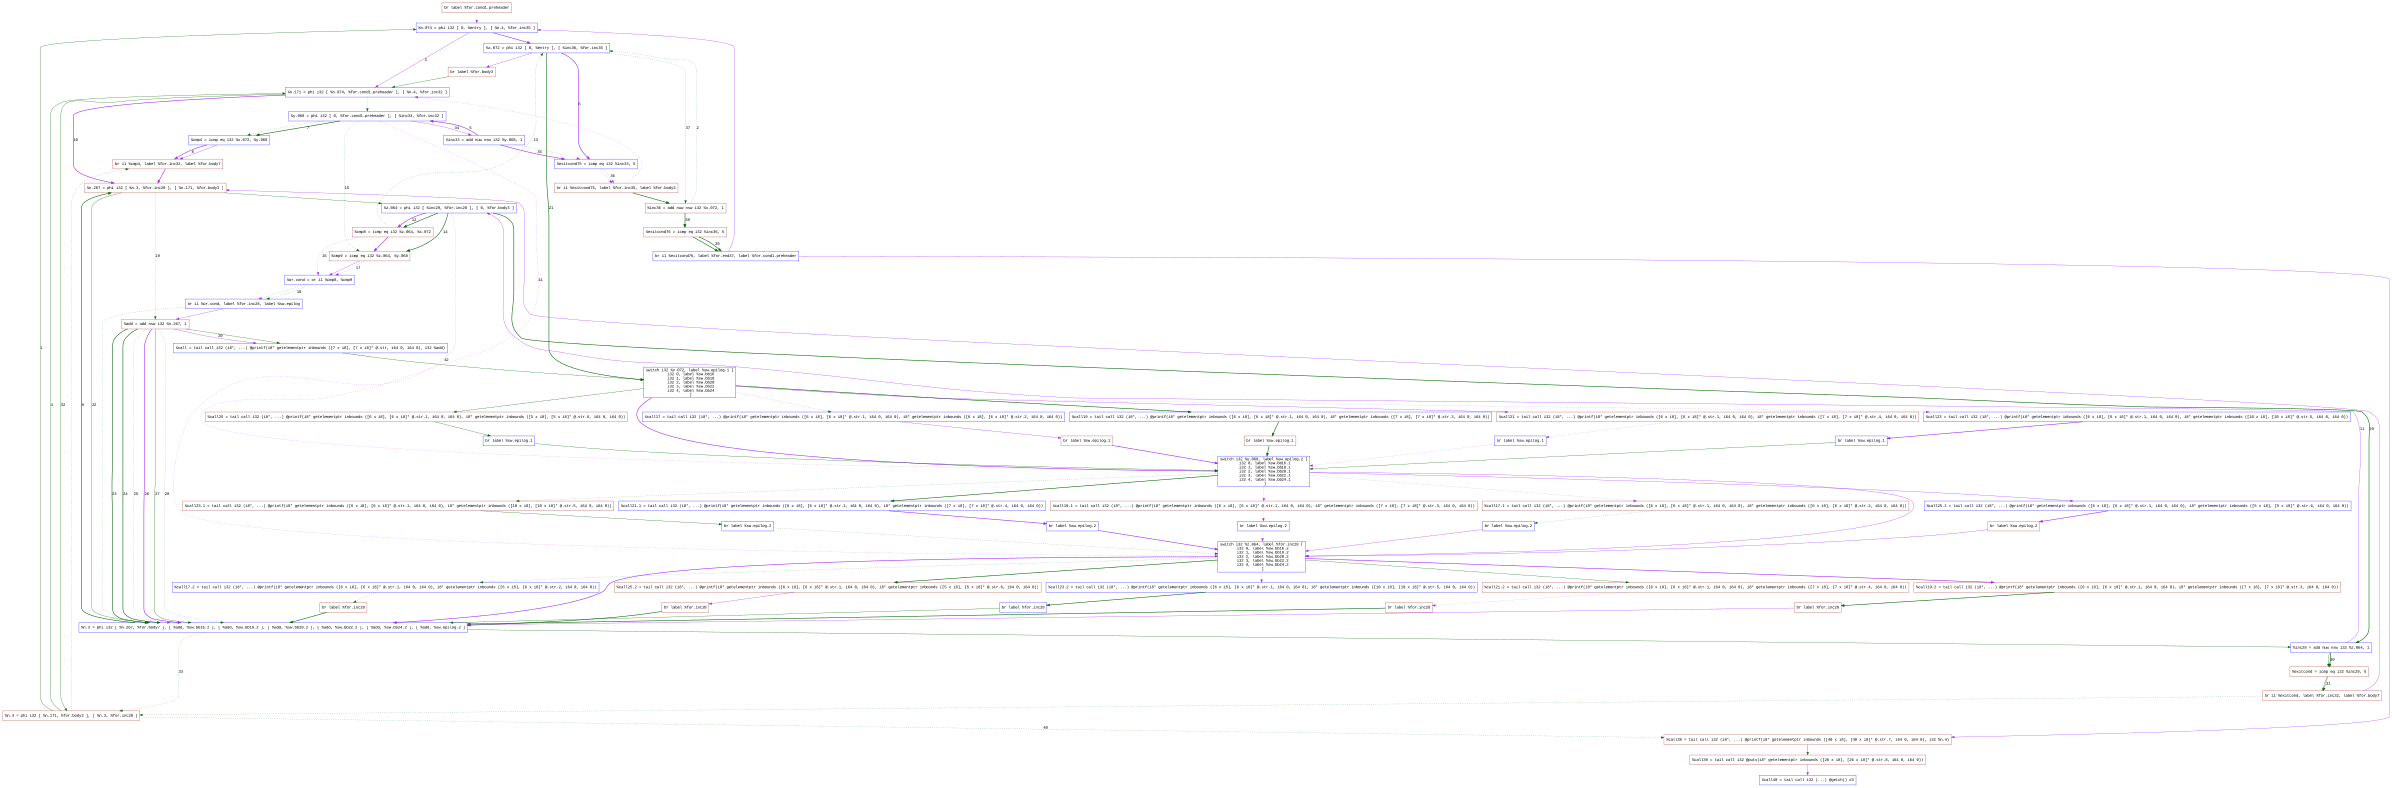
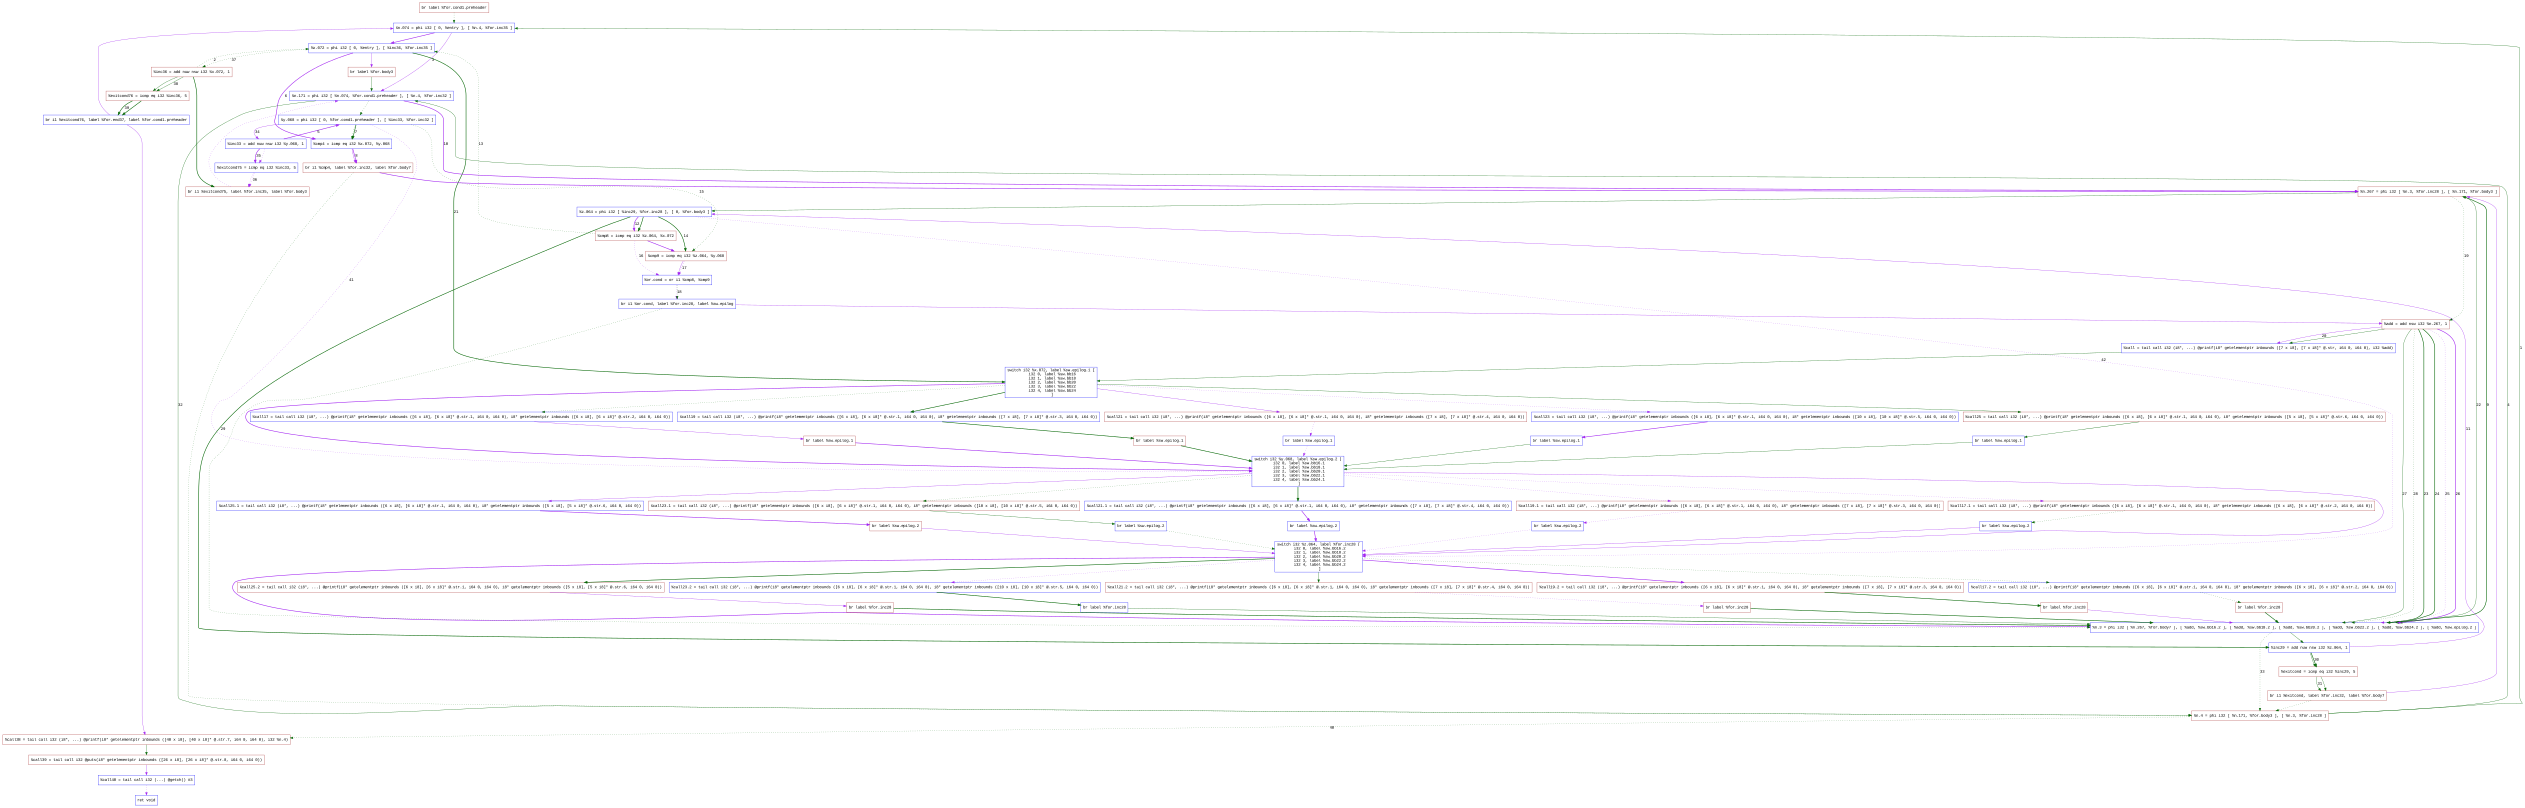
(477, 16) -> (454, 16)
(578, 103) -> (286, 90)
(650, 198) -> (197, 135)
(71, 422) -> (517, 705)
none -> (146, 800)
